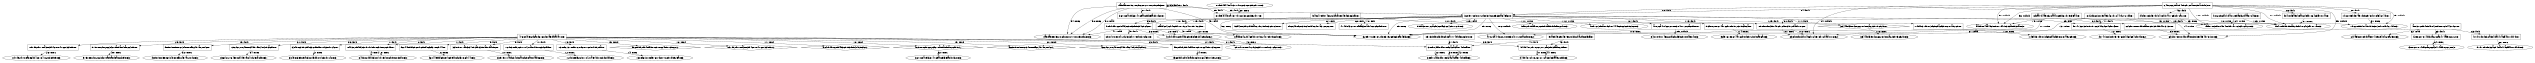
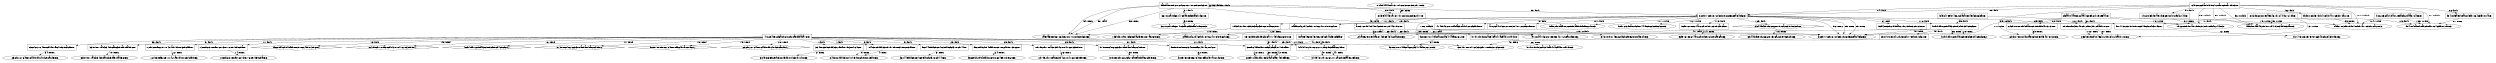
(1983, 9) -> none
(2159, 22) -> none
(1311, 26) -> none
(1440, 26) -> none
(938, 52) -> (1184, 20)
